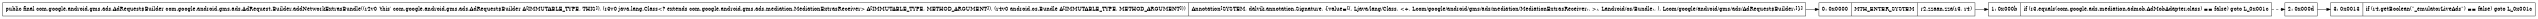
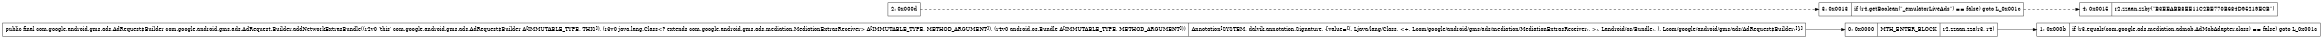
(1884, 9) -> (1909, 29)
none -> (2179, 9)
(2276, 9) -> none
(2322, 9) -> (1368, 9)
